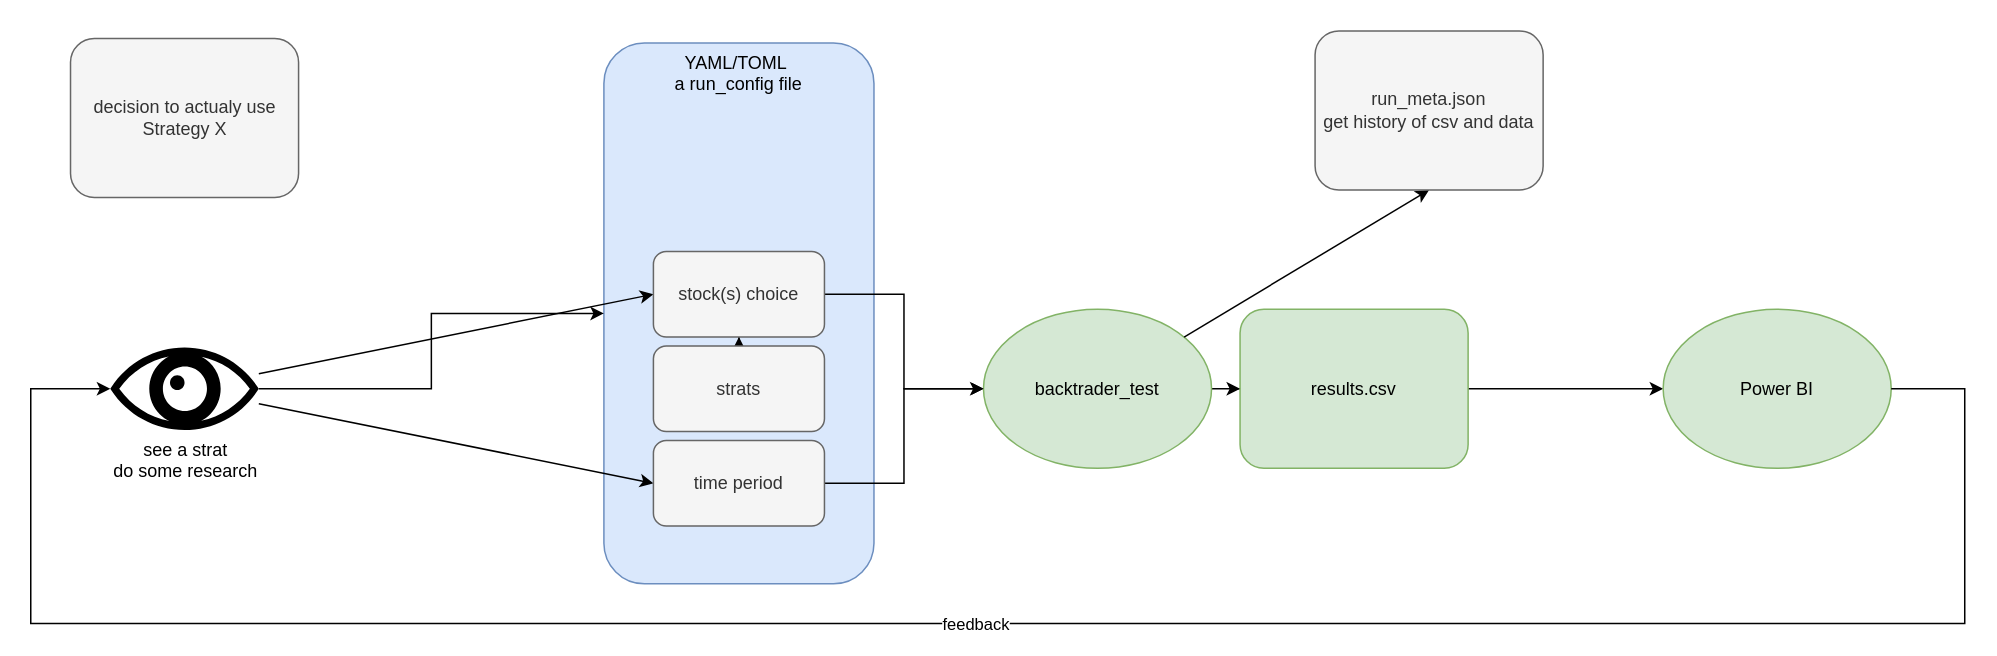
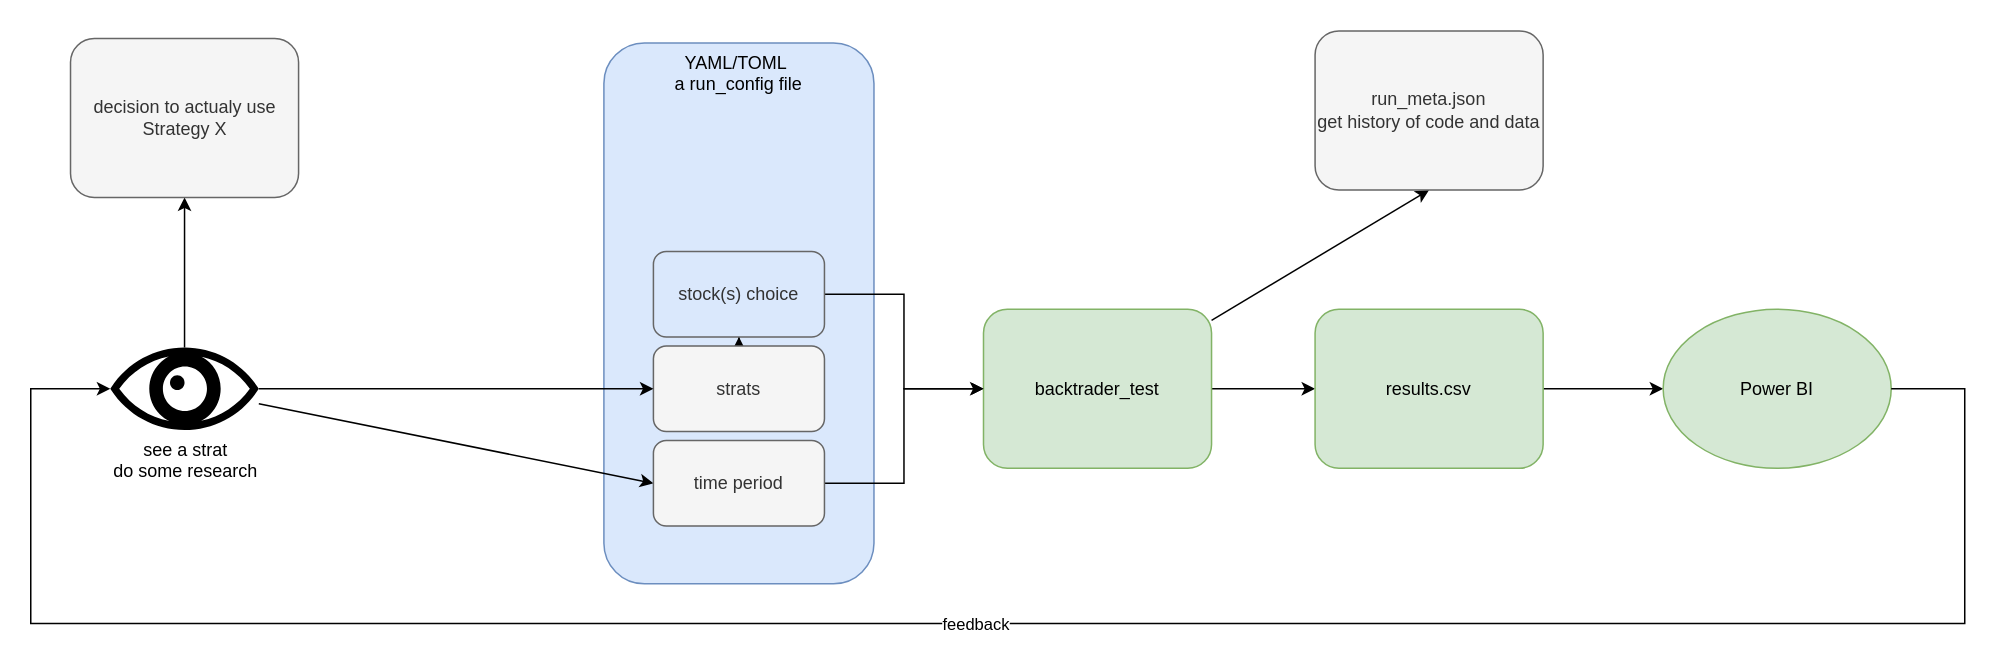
(1429, 110) -> (1429, 110)
(739, 294) -> (739, 294)
(452, 313) -> (185, 277)
(402, 345) -> none
none -> (538, 389)
(1097, 389) -> (1097, 389)
(1354, 389) -> (1429, 389)
